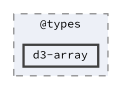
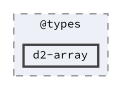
(61, 56) -> (61, 56)
